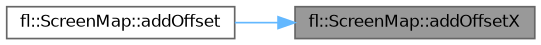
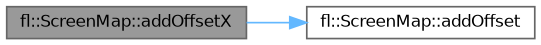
(256, 23) -> (268, 23)
